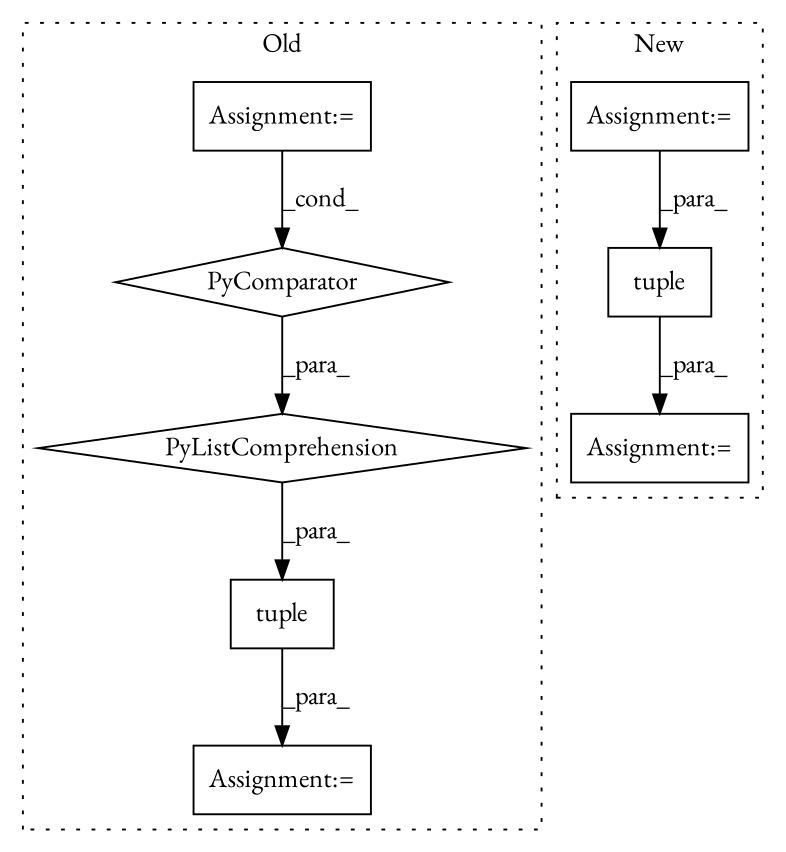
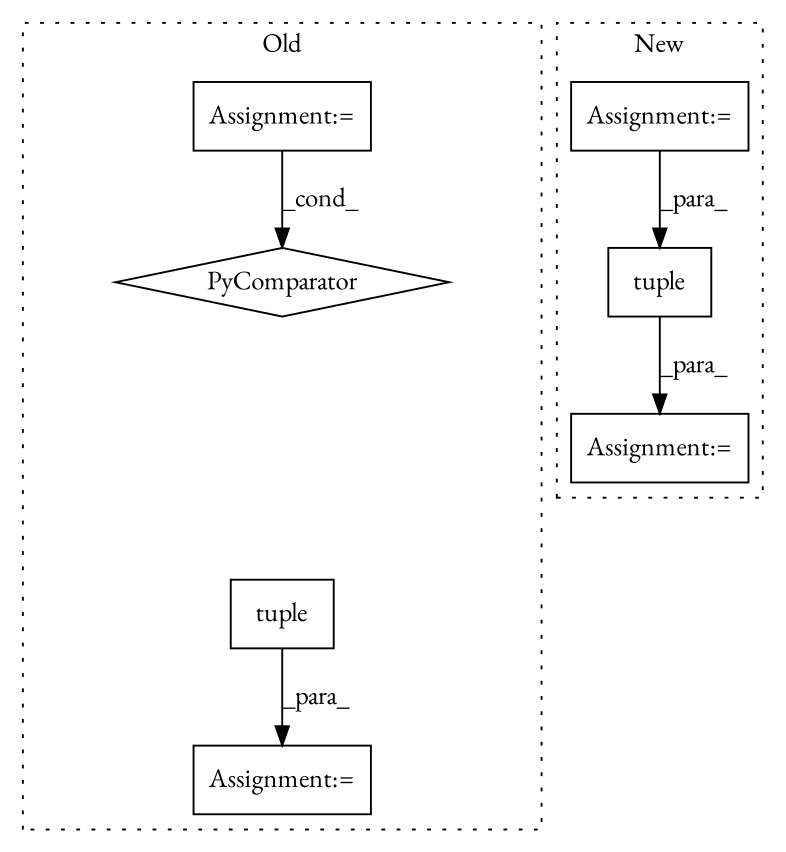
(282, 448) -> none
